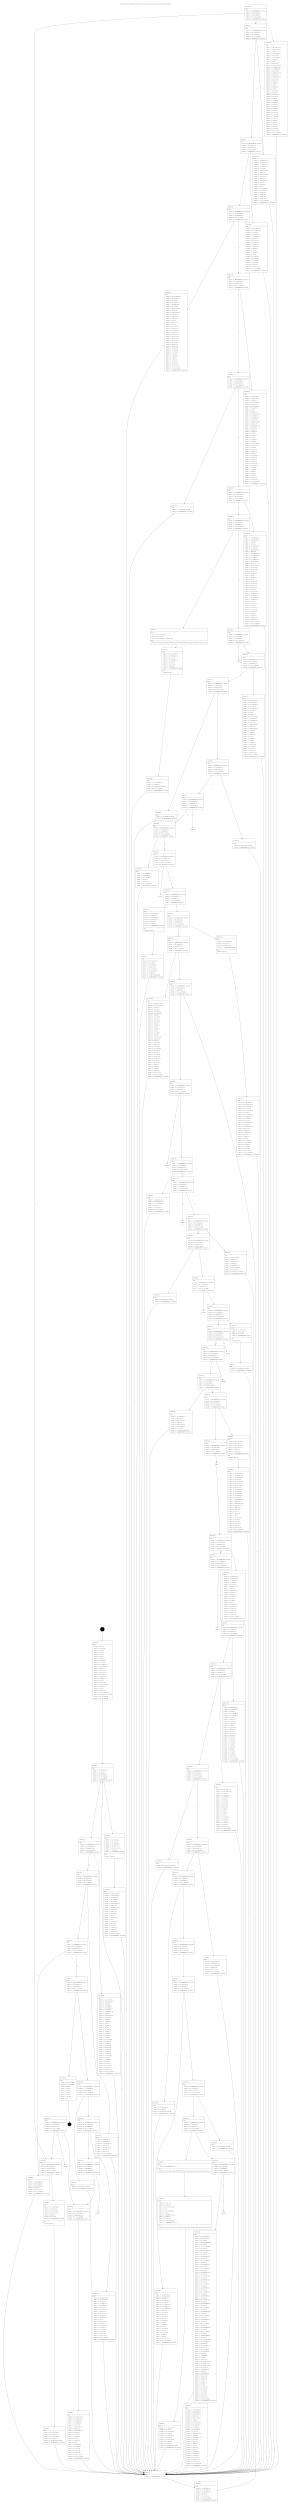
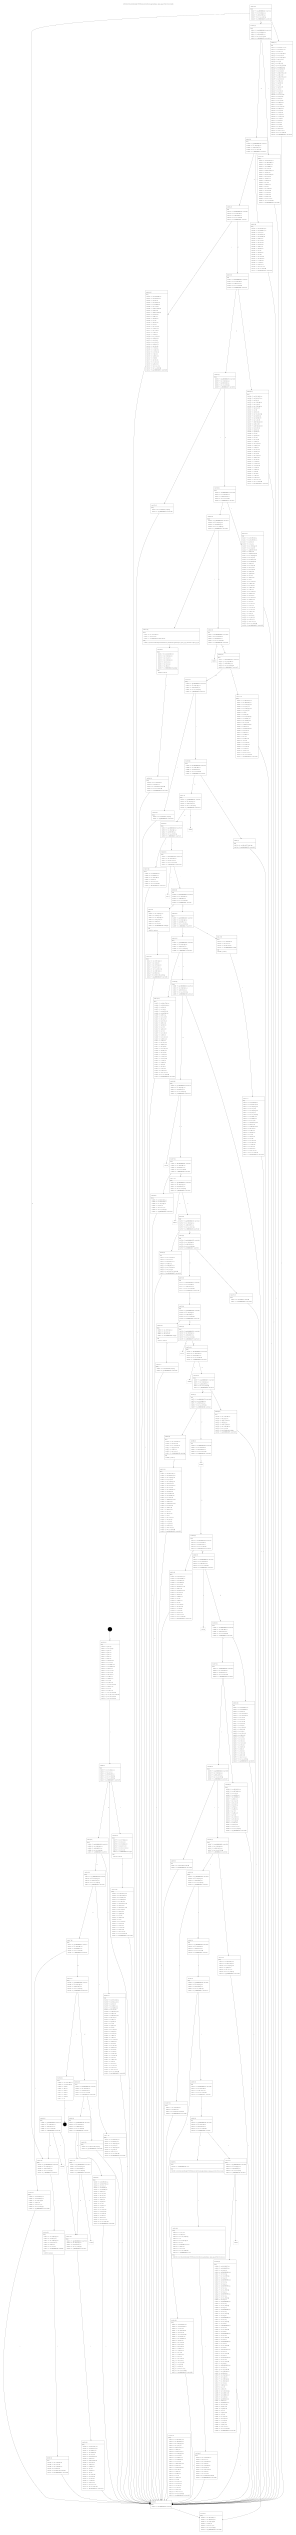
(203, 1312) -> none
(222, 2145) -> none
